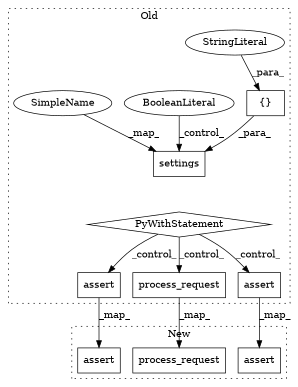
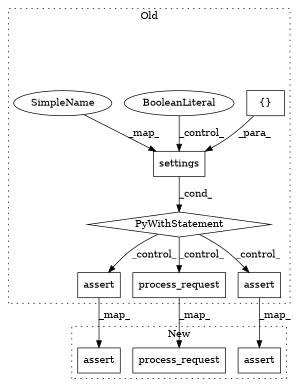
(235, 43) -> none
none -> (179, 191)
